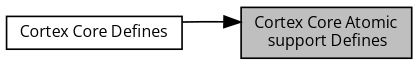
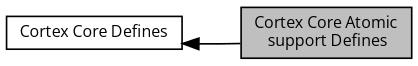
(203, 22) -> (220, 44)
